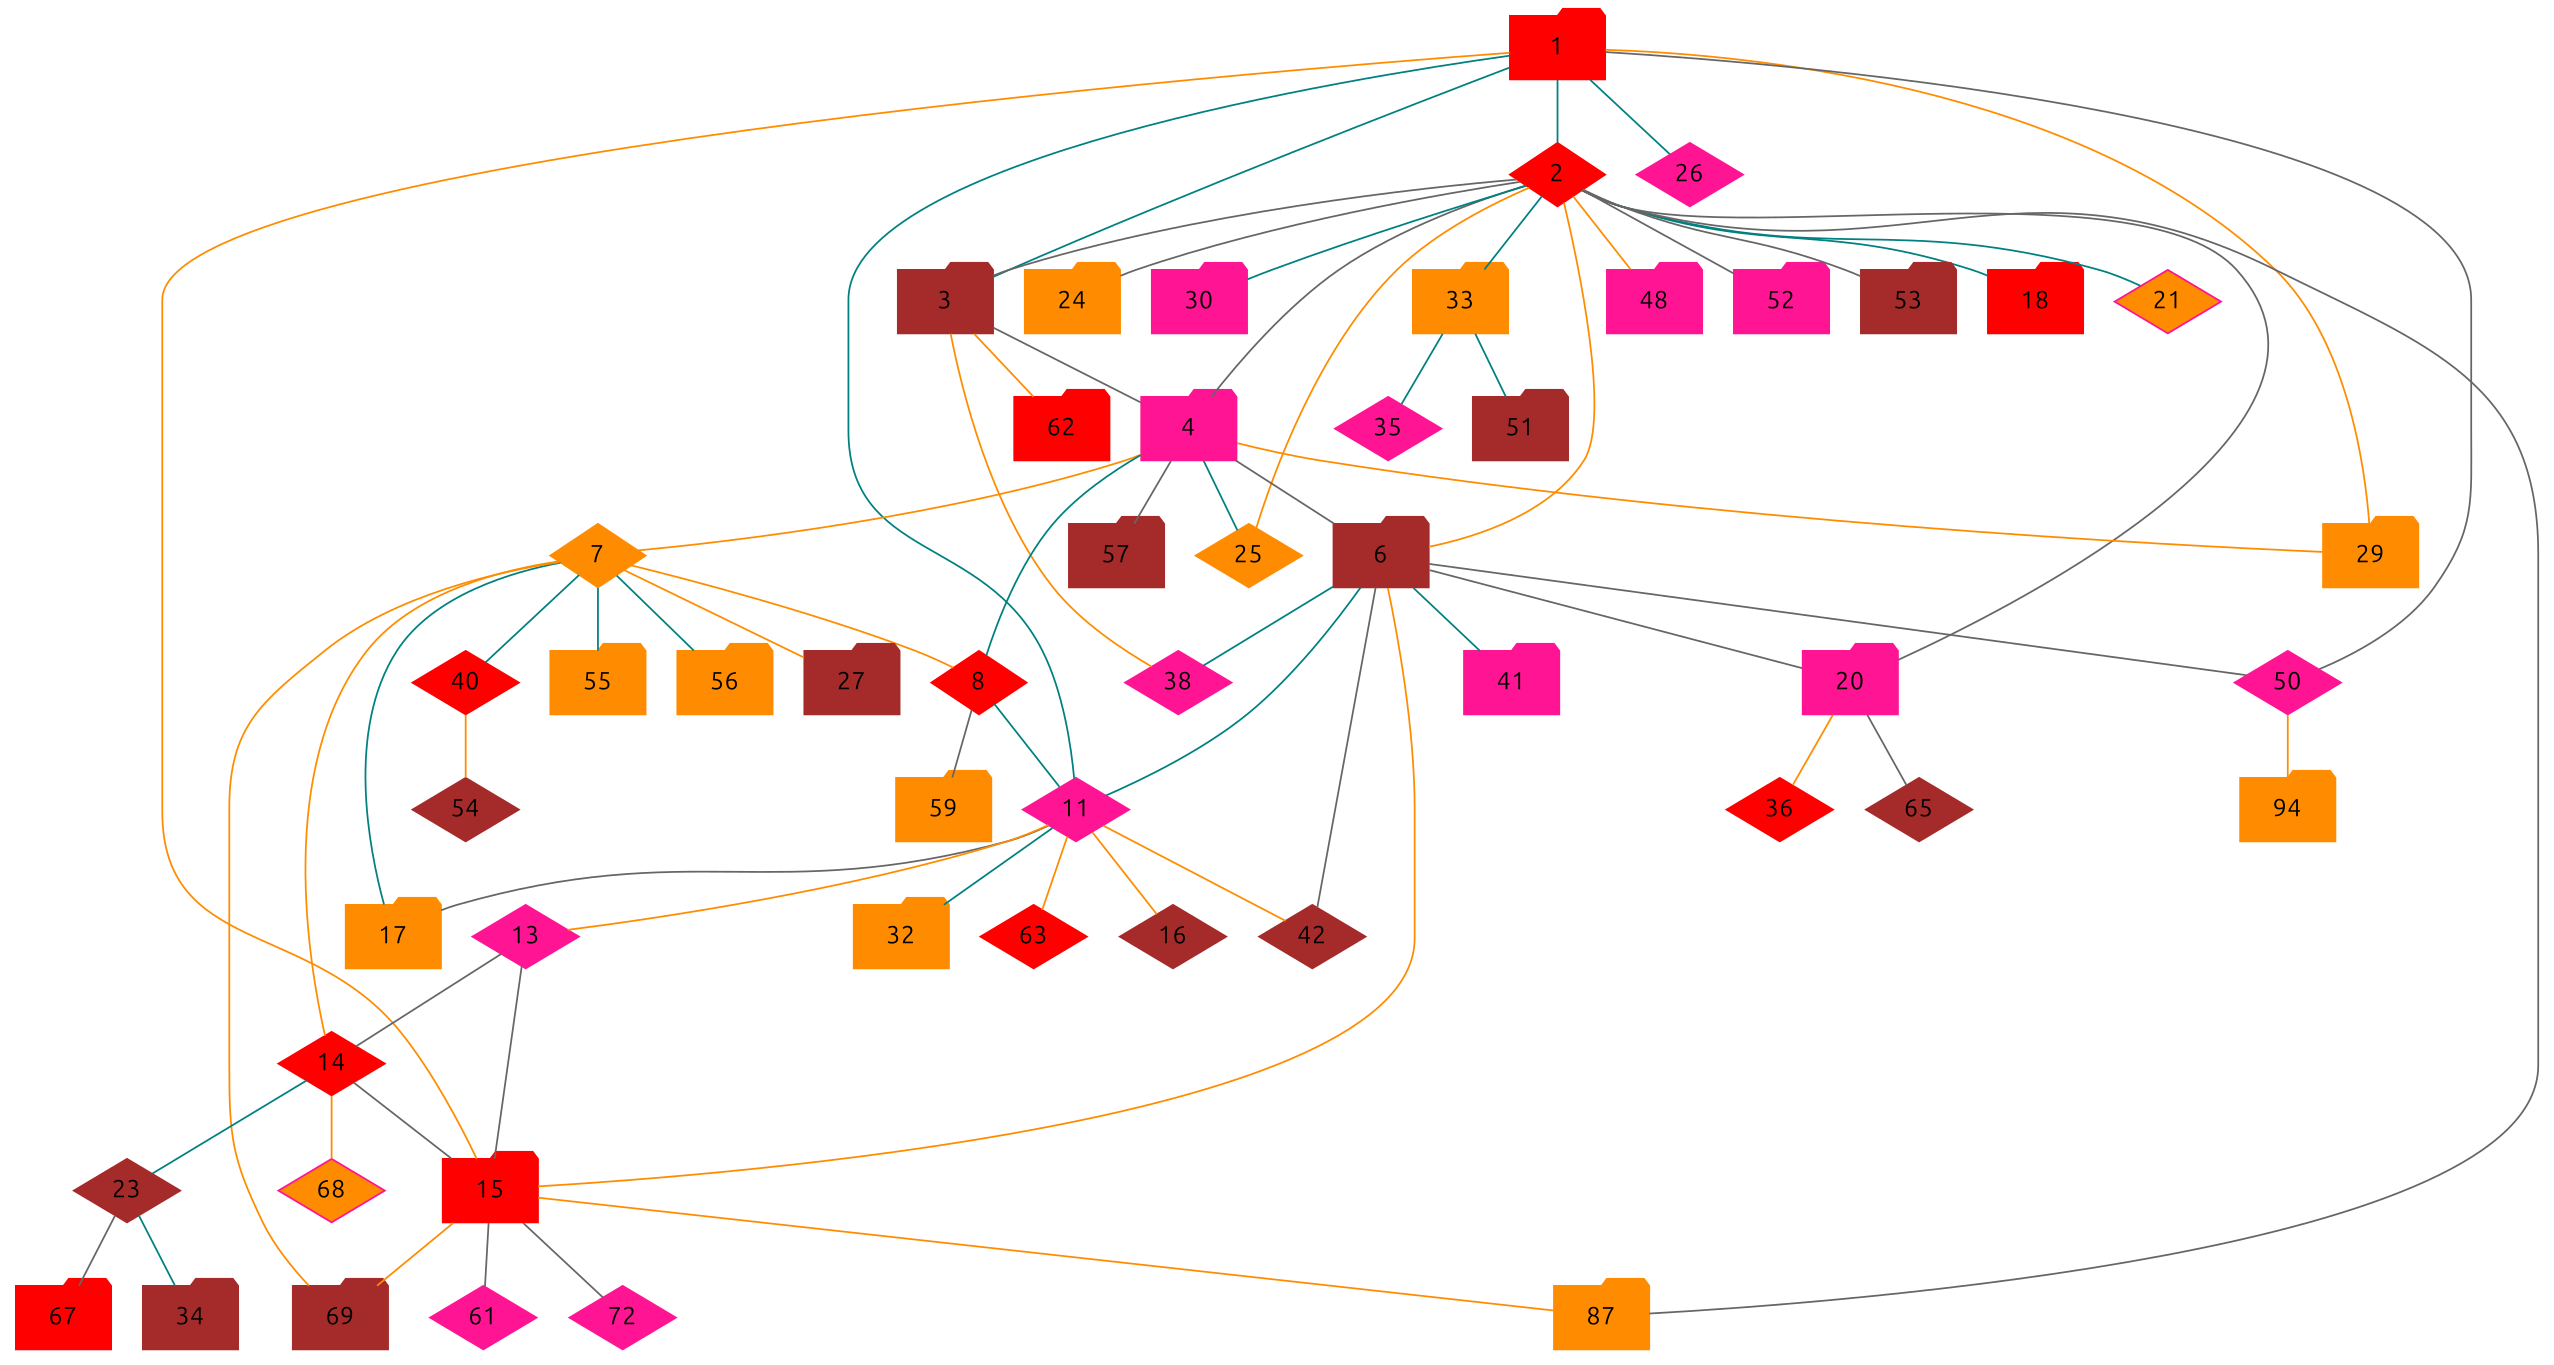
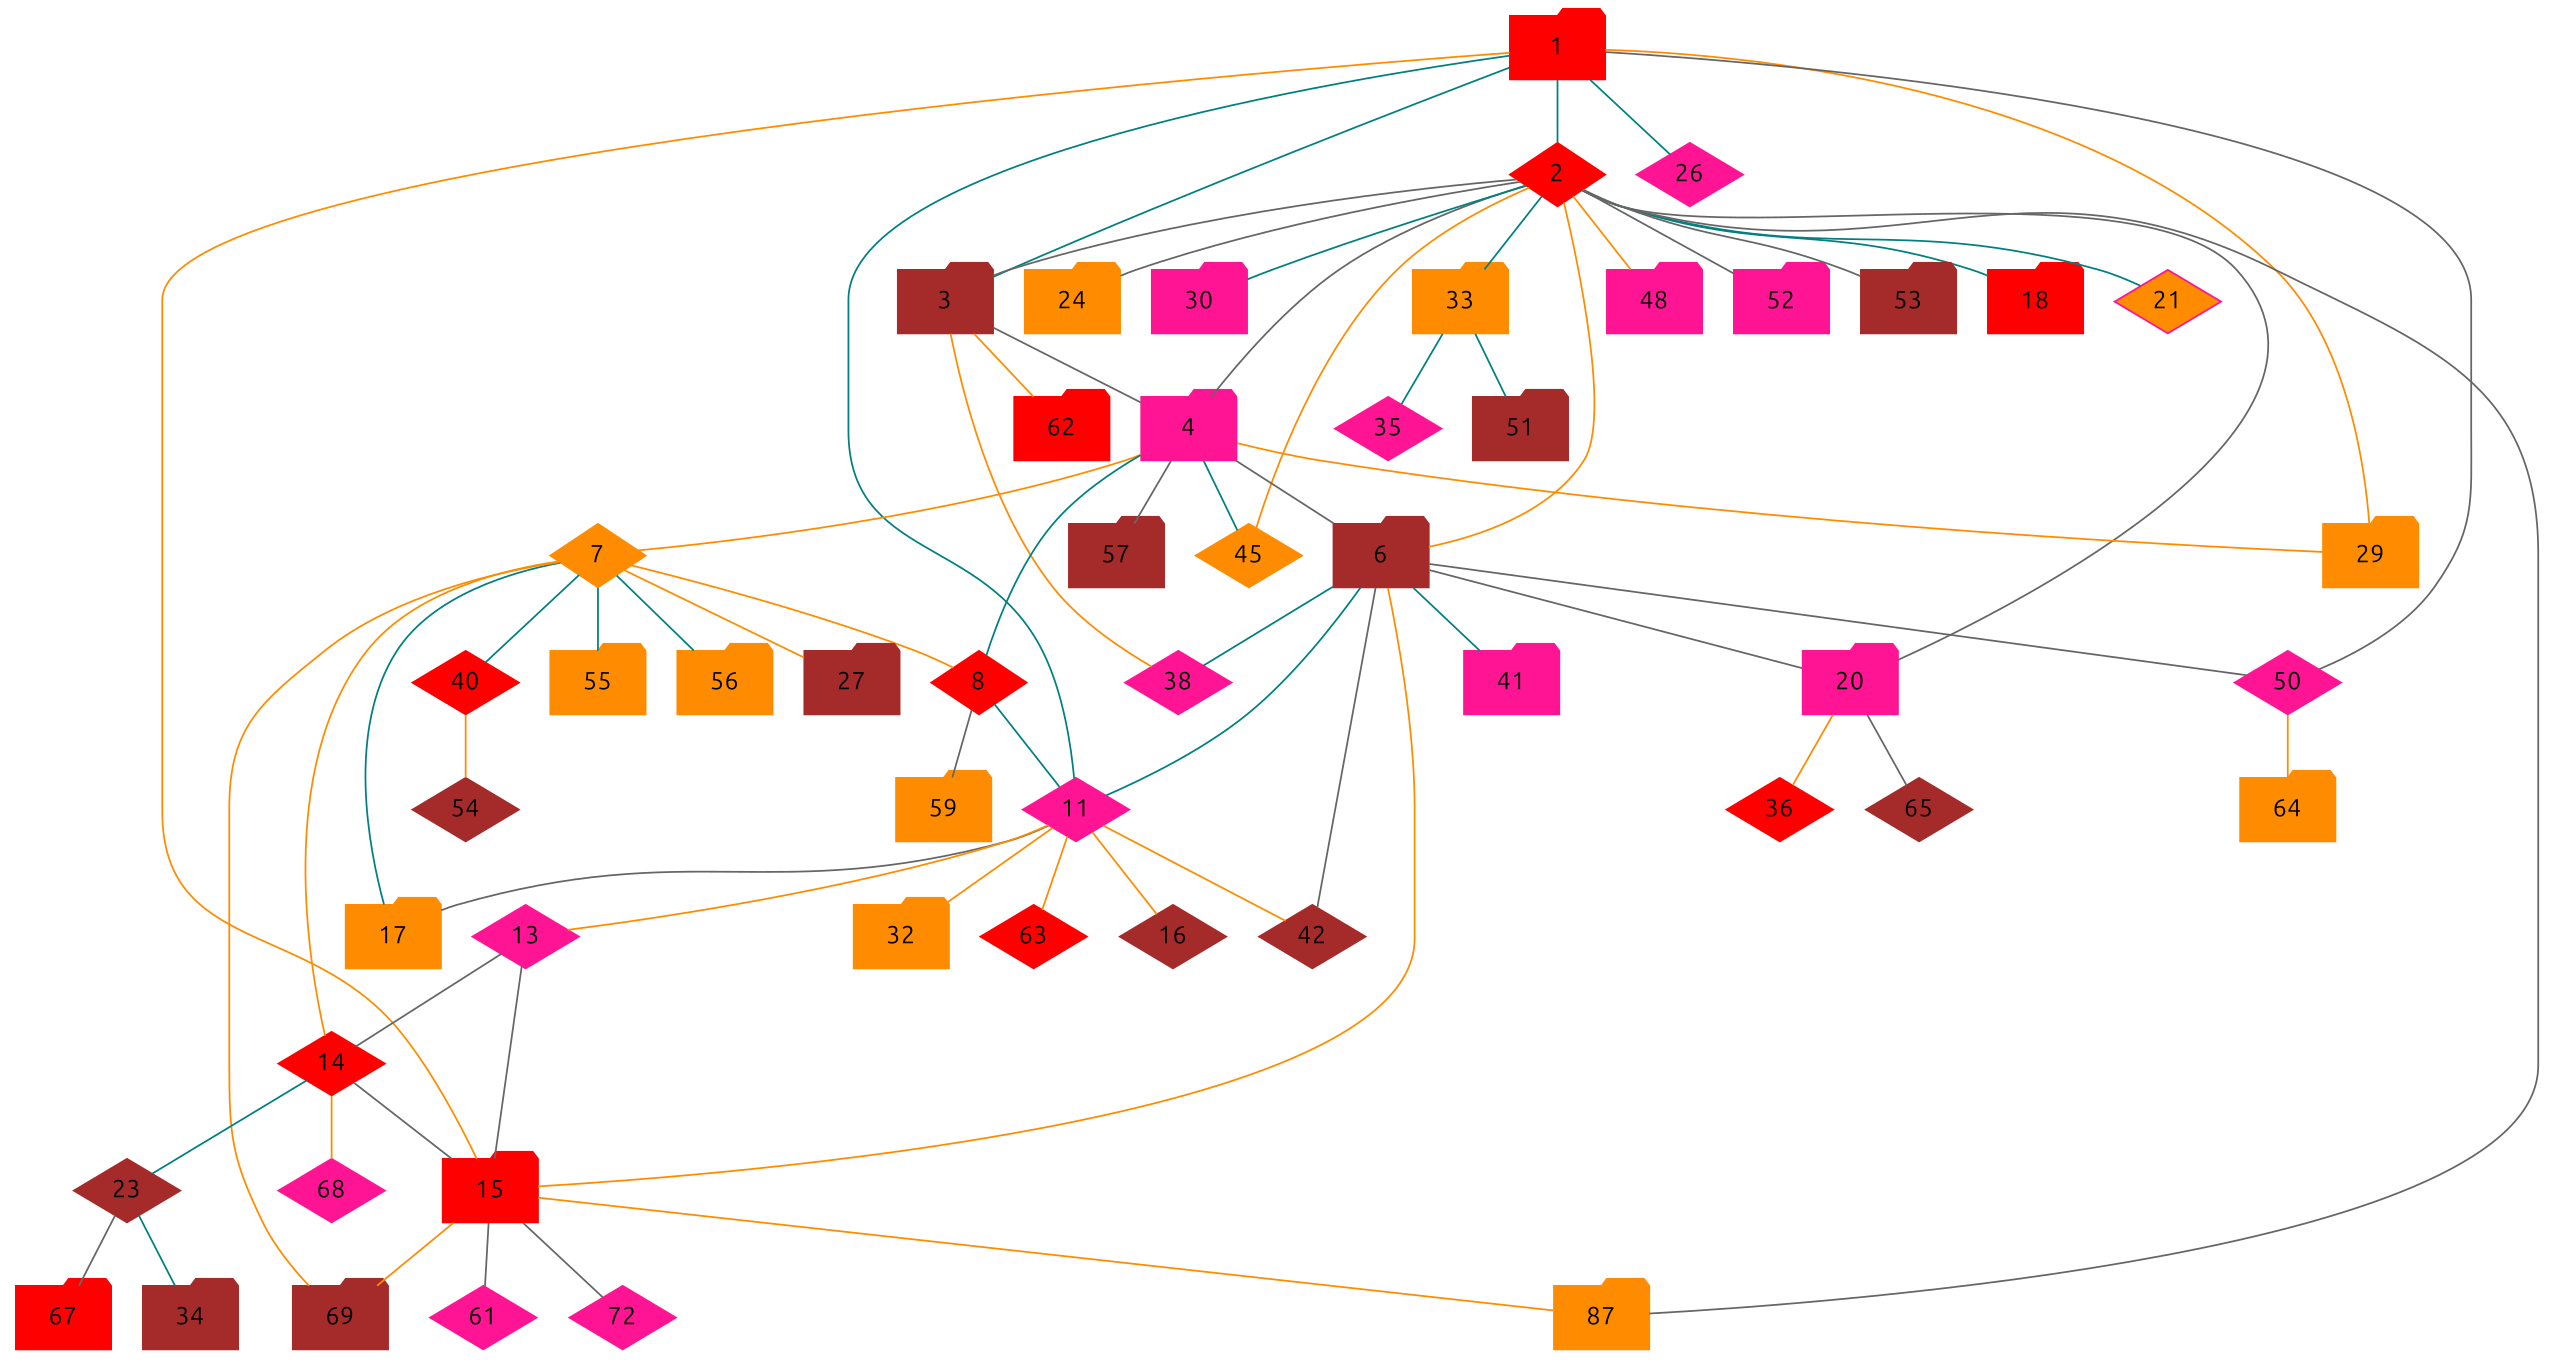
(1249, 556) -> (1249, 556)
(2288, 810) -> (2288, 810)
(998, 866) -> (998, 866)
(332, 1191) -> (332, 1191)
